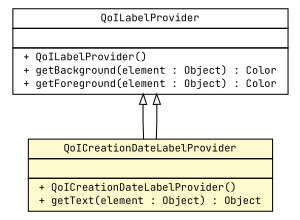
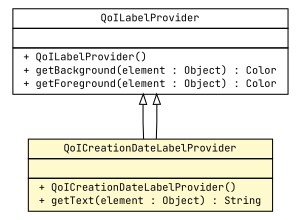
(150, 201) -> (150, 201)
